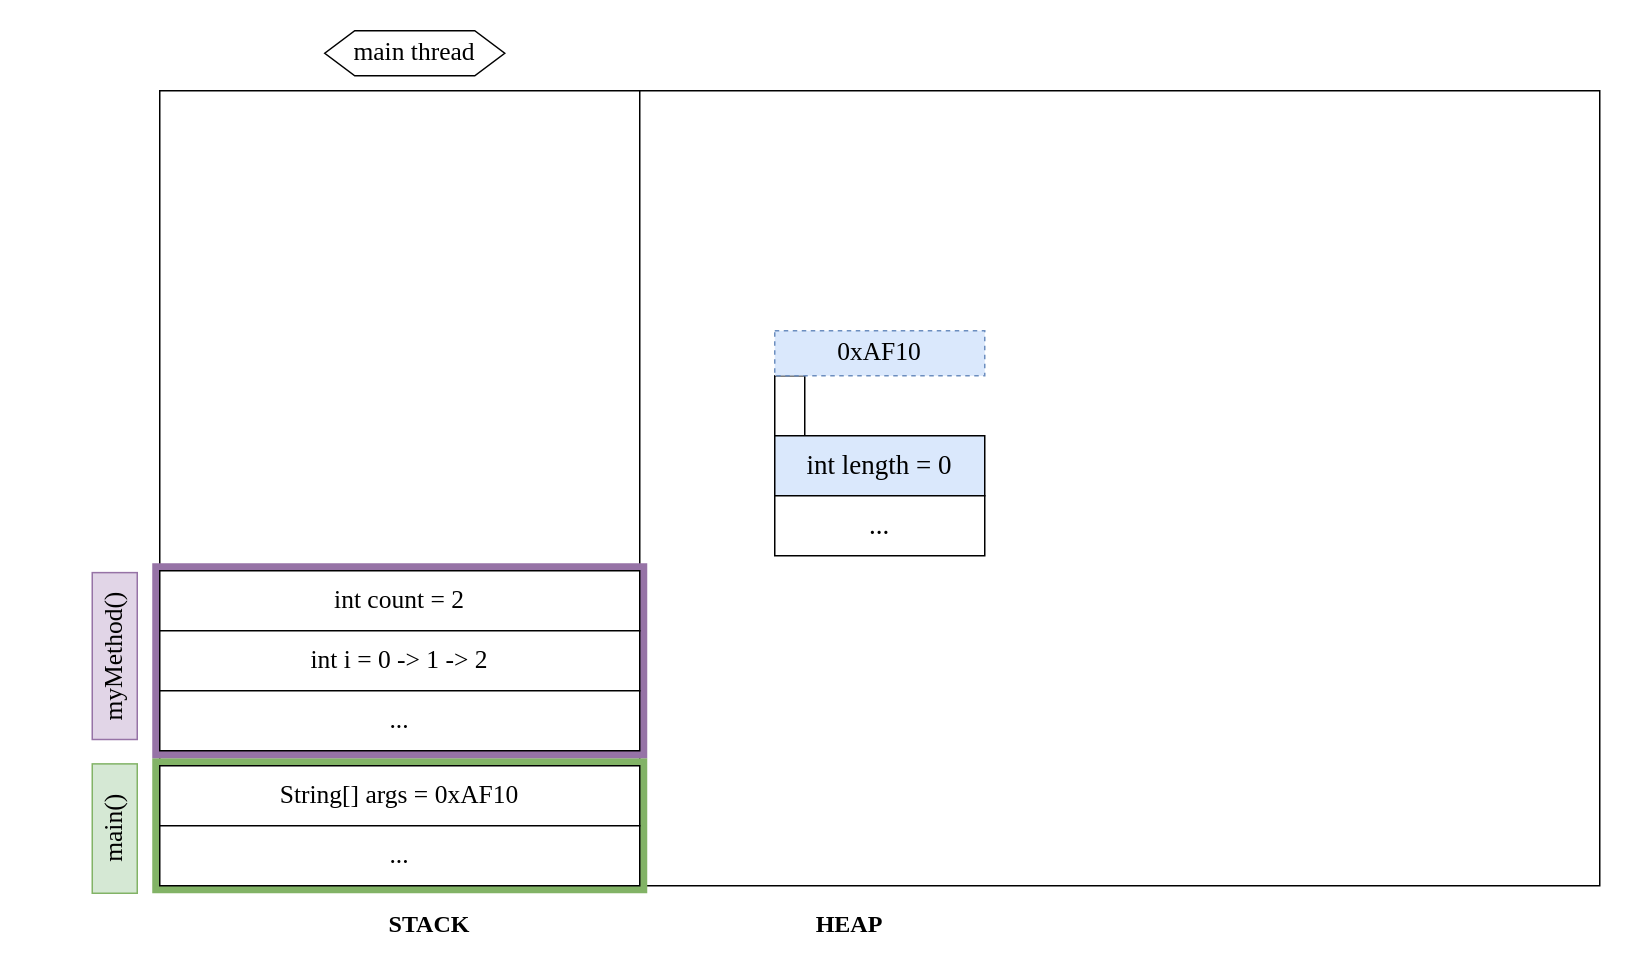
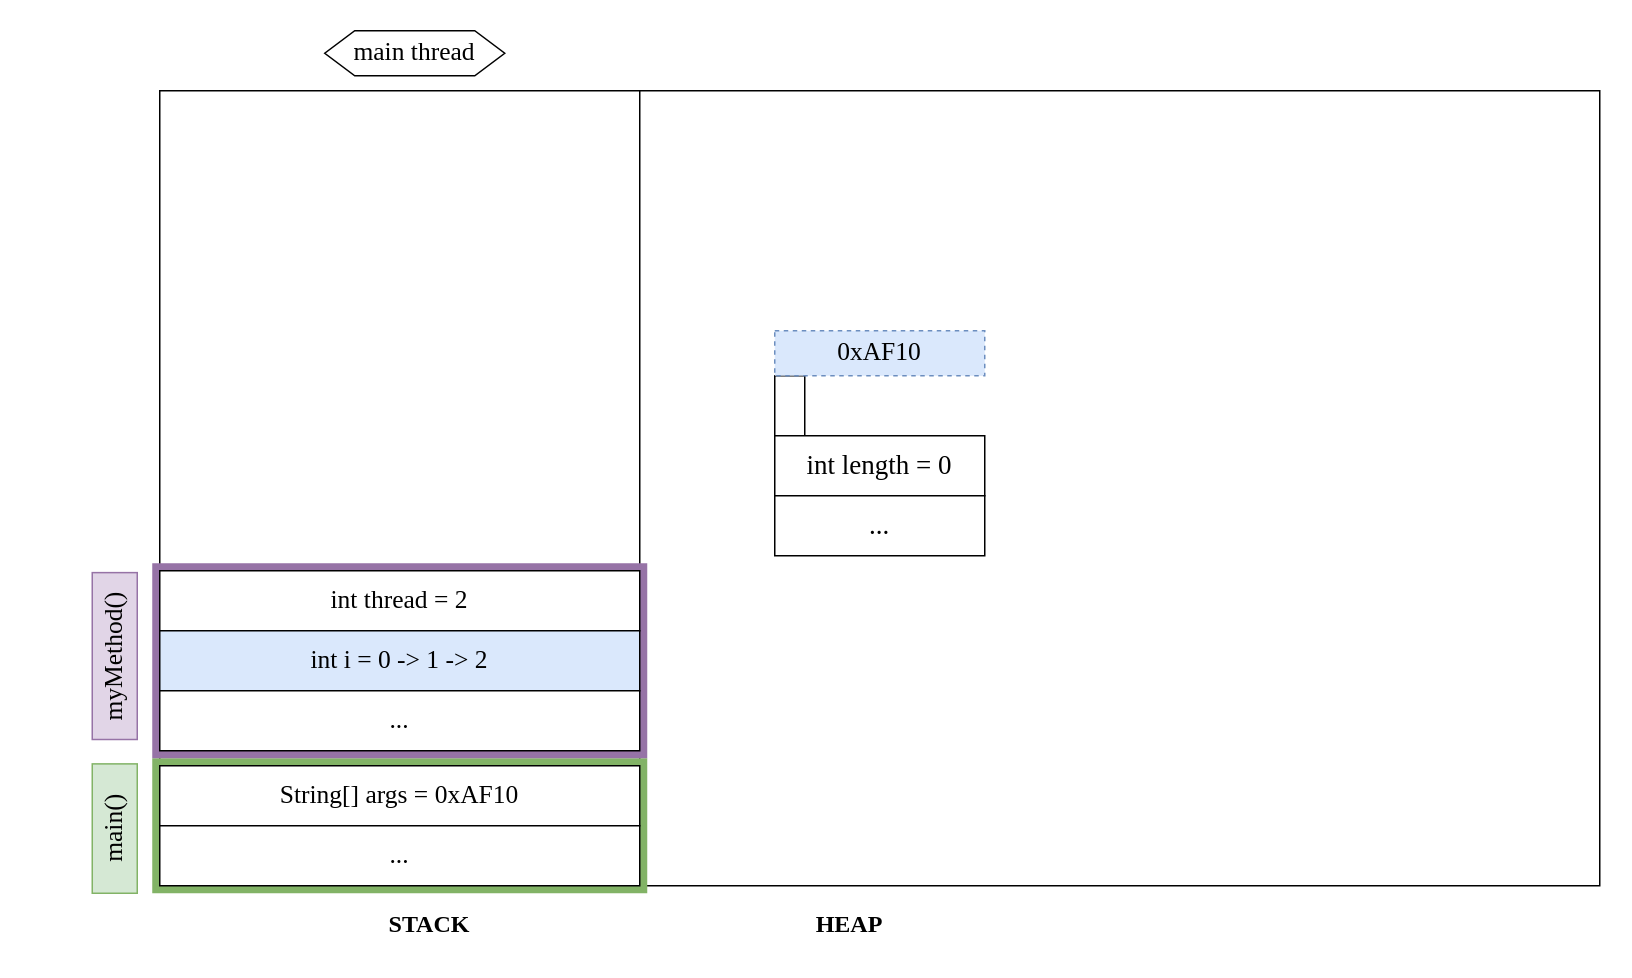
(880, 466) -> (880, 466)
(400, 601) -> (400, 601)
(400, 661) -> (400, 661)
